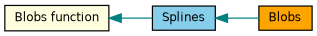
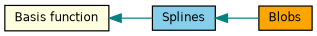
(57, 18) -> (57, 18)
